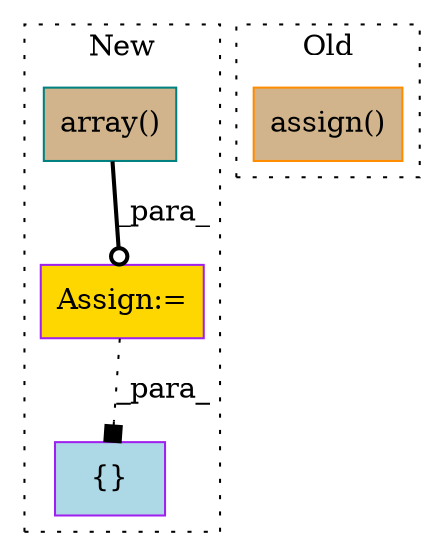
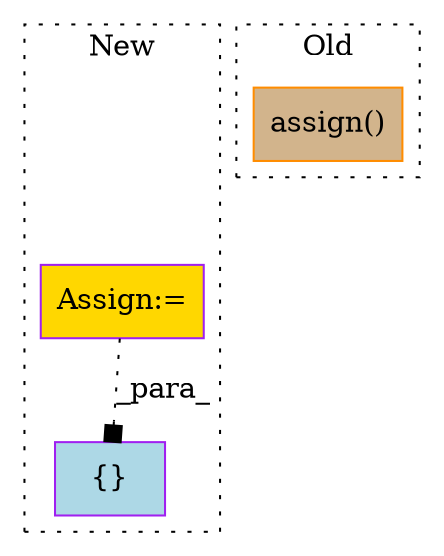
(110, 124) -> none
